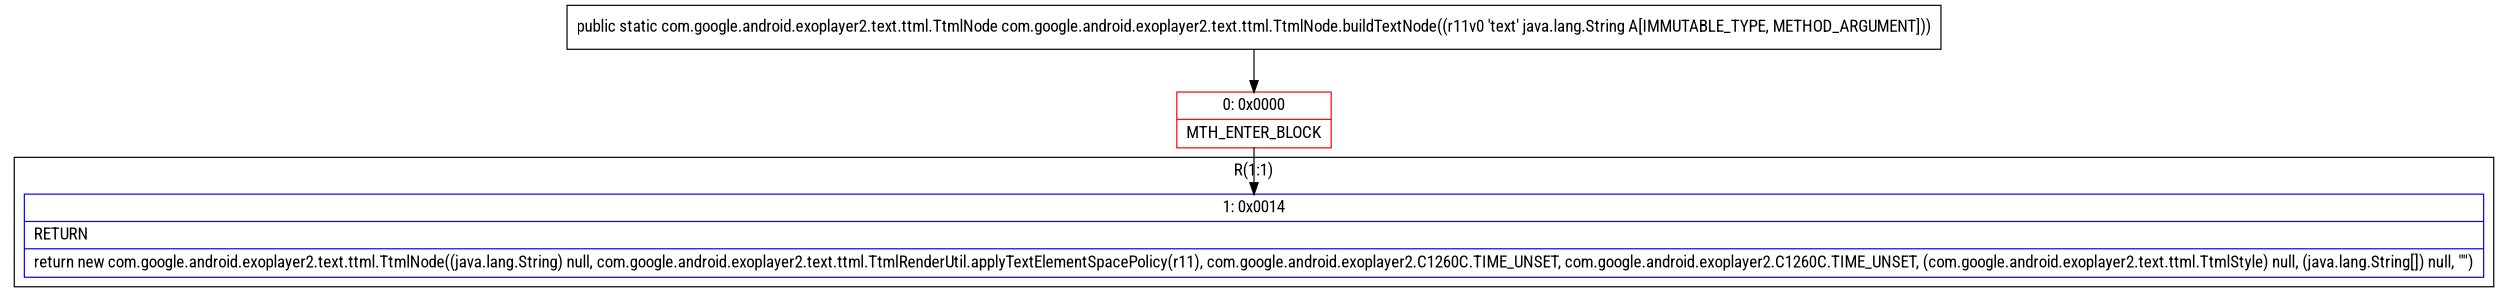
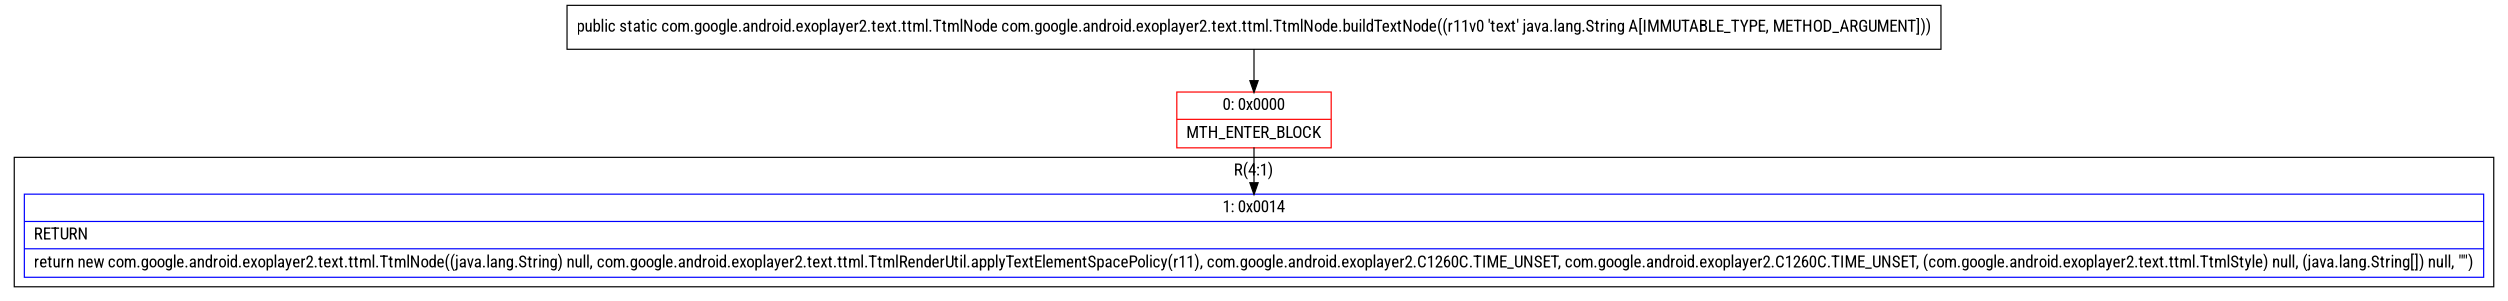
(1254, 171) -> (1254, 171)
